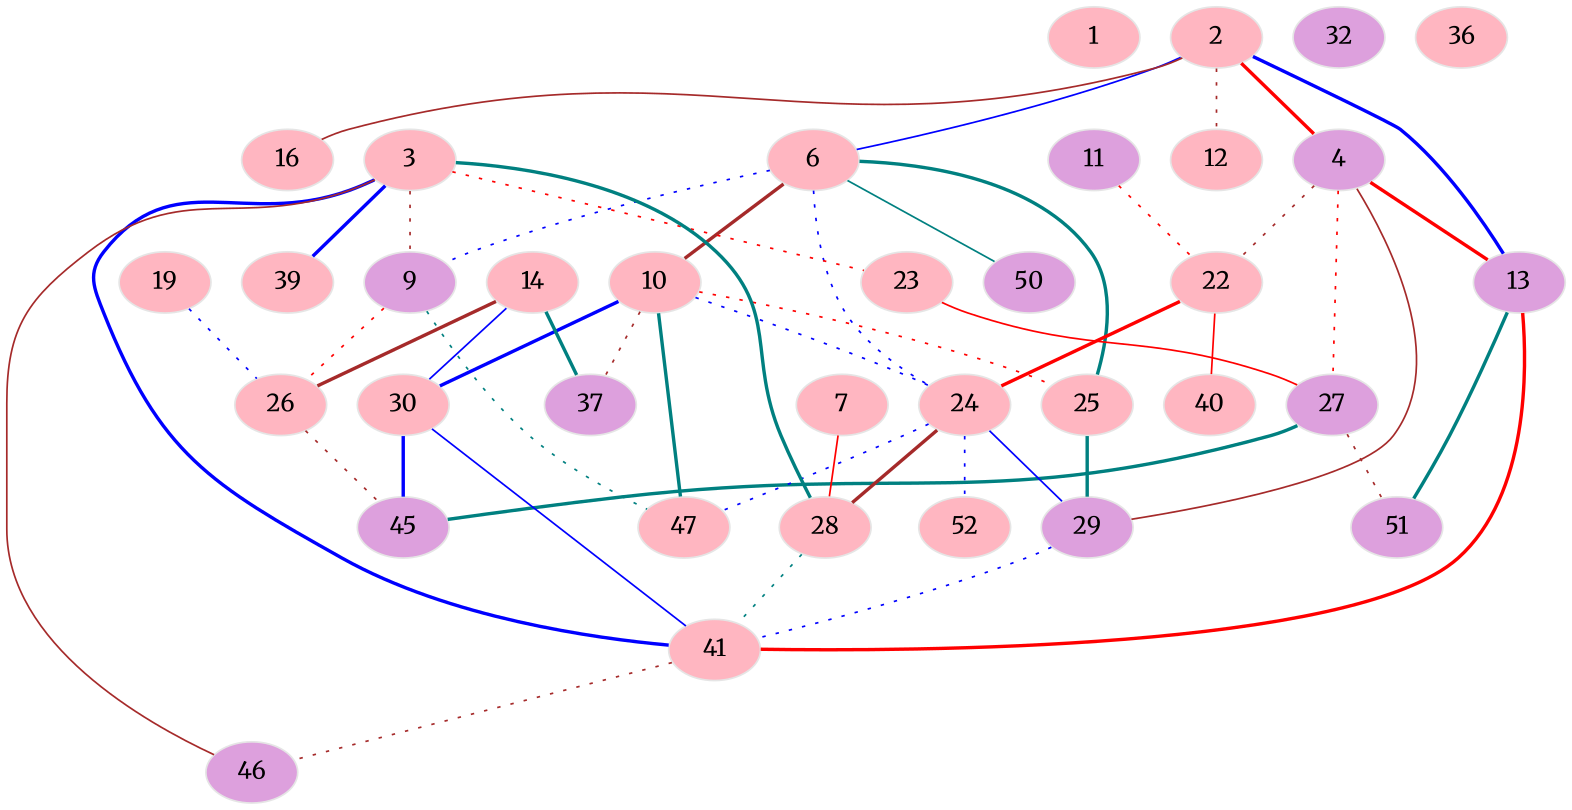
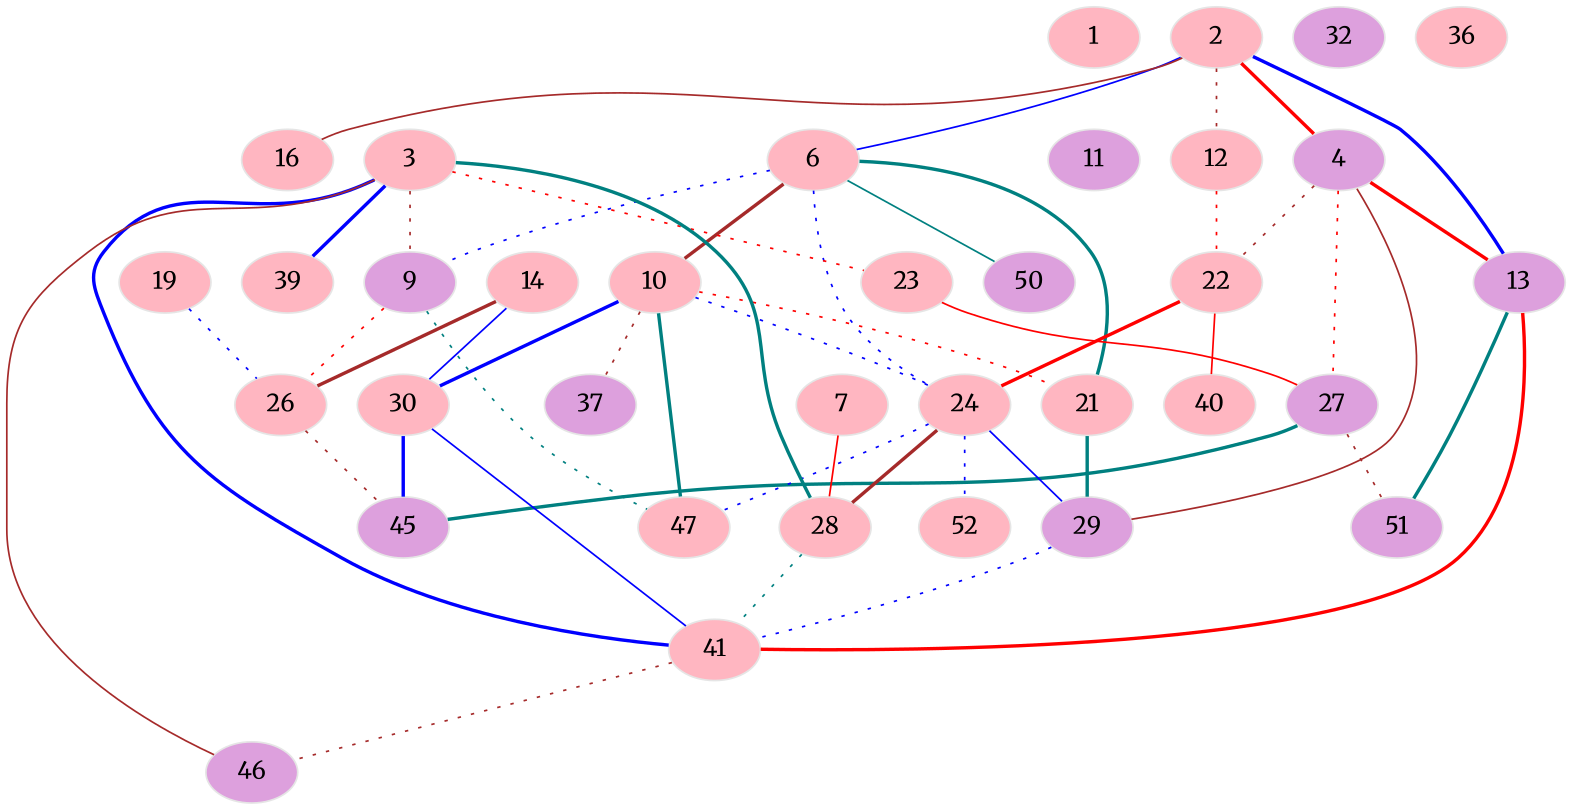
(1155, 221) -> (1216, 221)
(561, 343) -> none
(1087, 405) -> (1087, 405)
